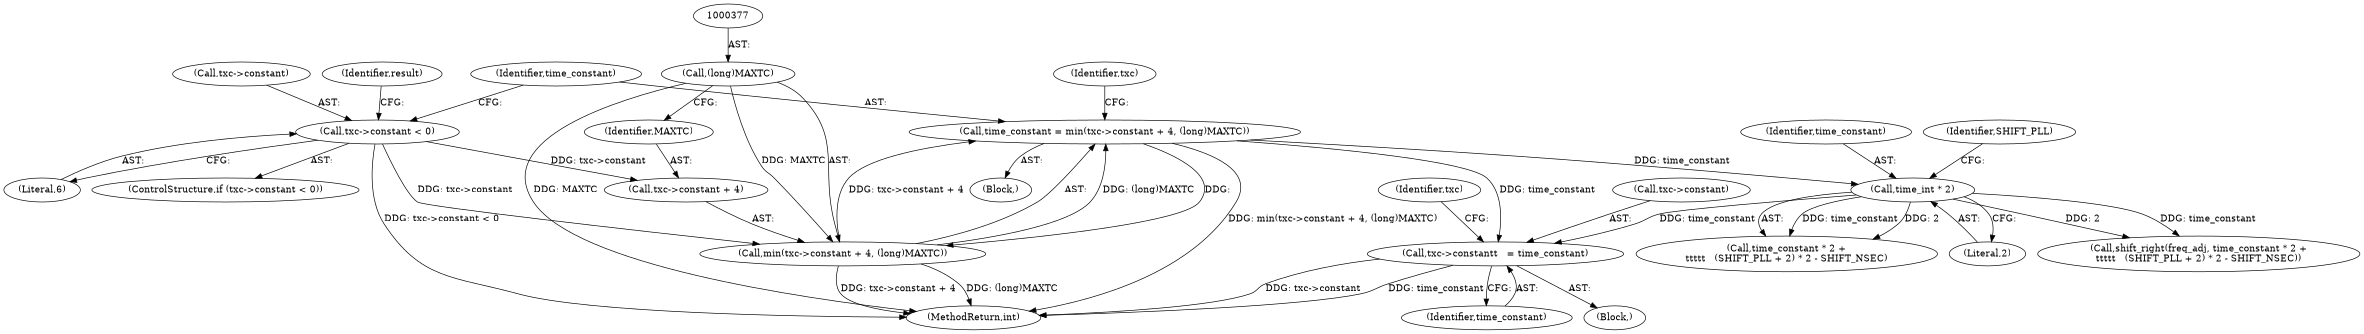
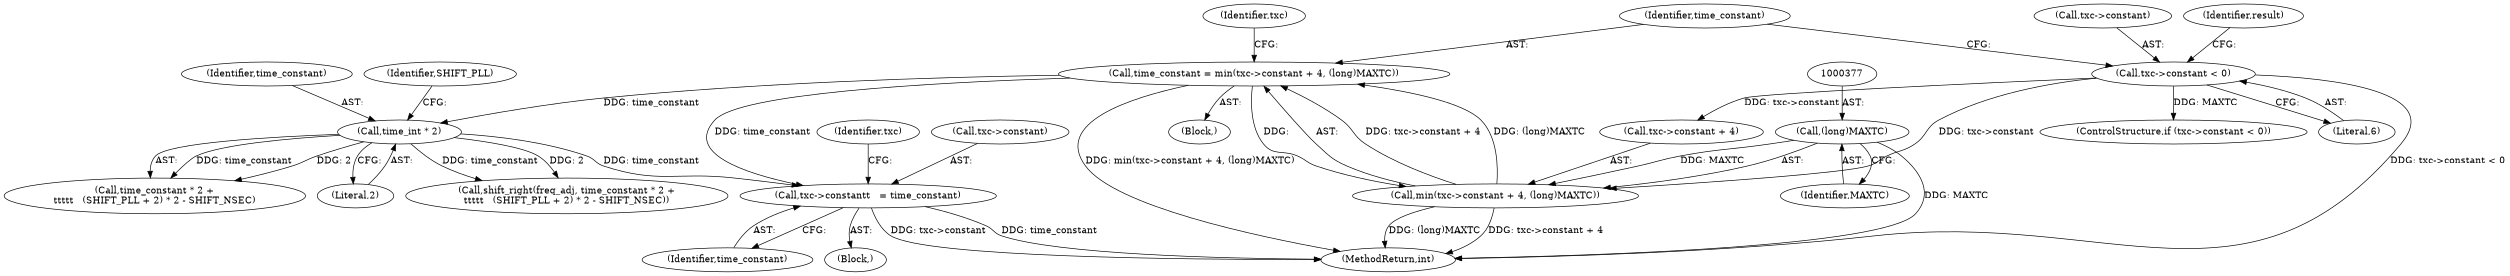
(666, 158) -> (1842, 166)
(323, 161) -> (2206, 103)
